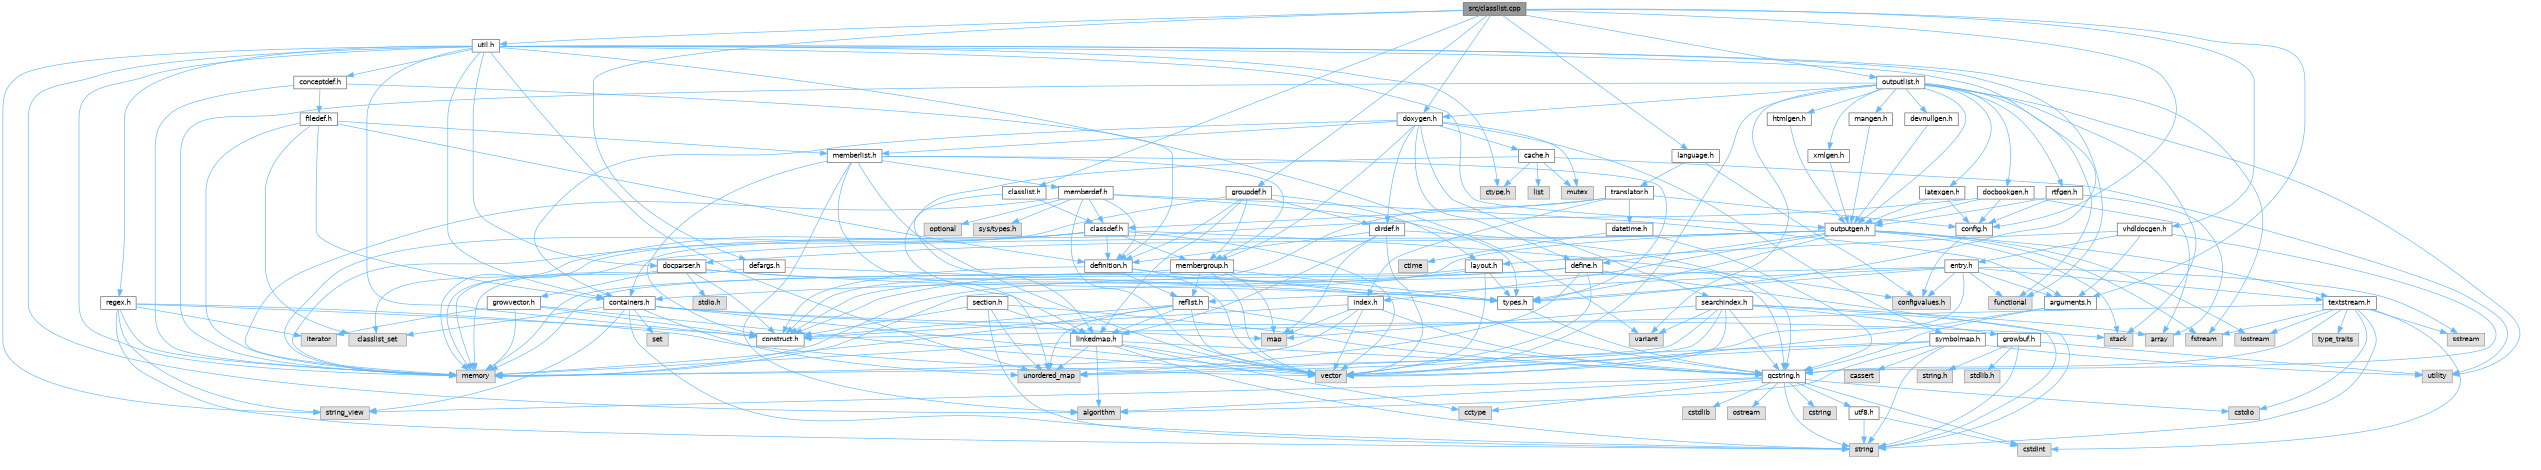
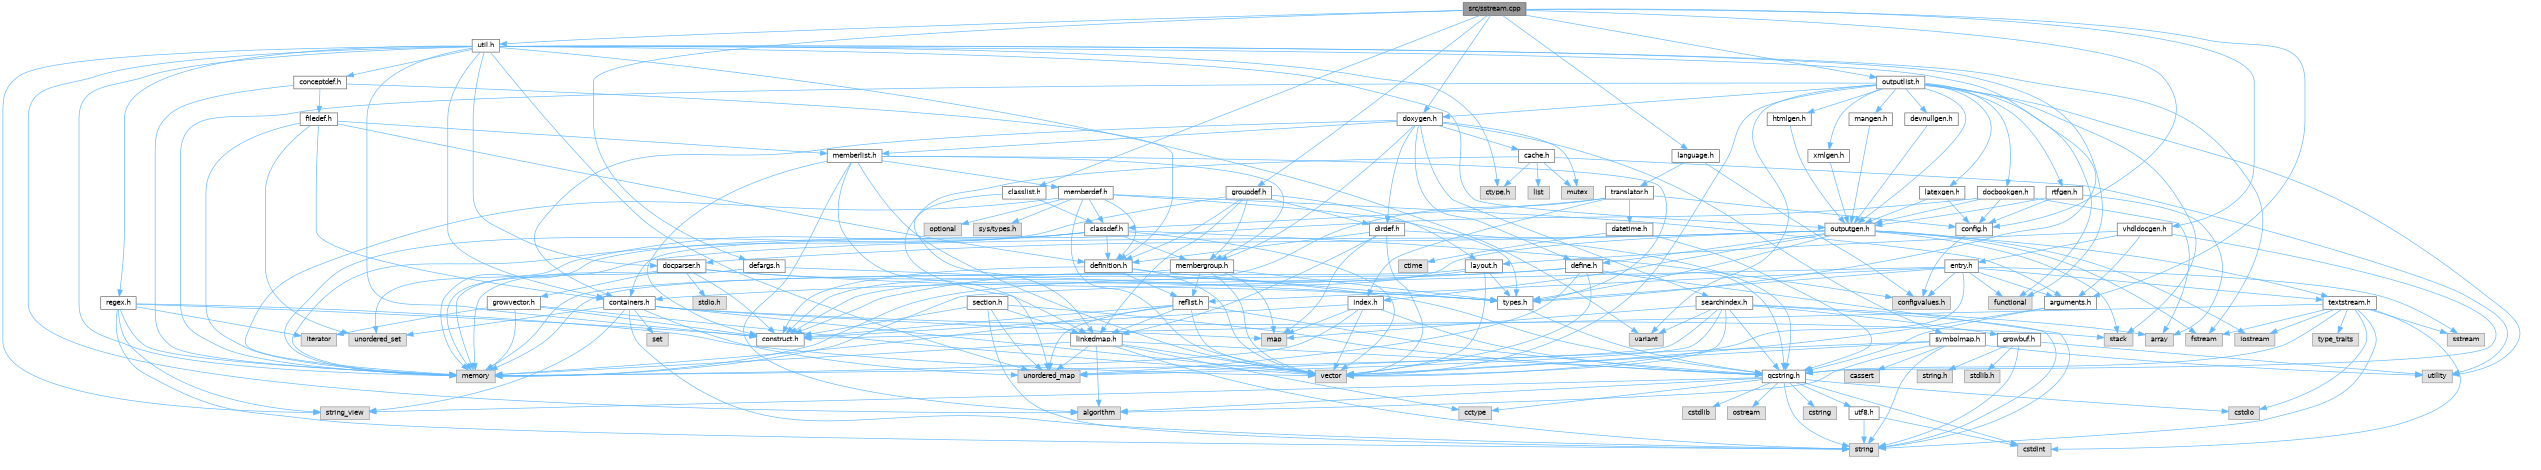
(1495, 9) -> (1495, 9)
(378, 340) -> (378, 340)
